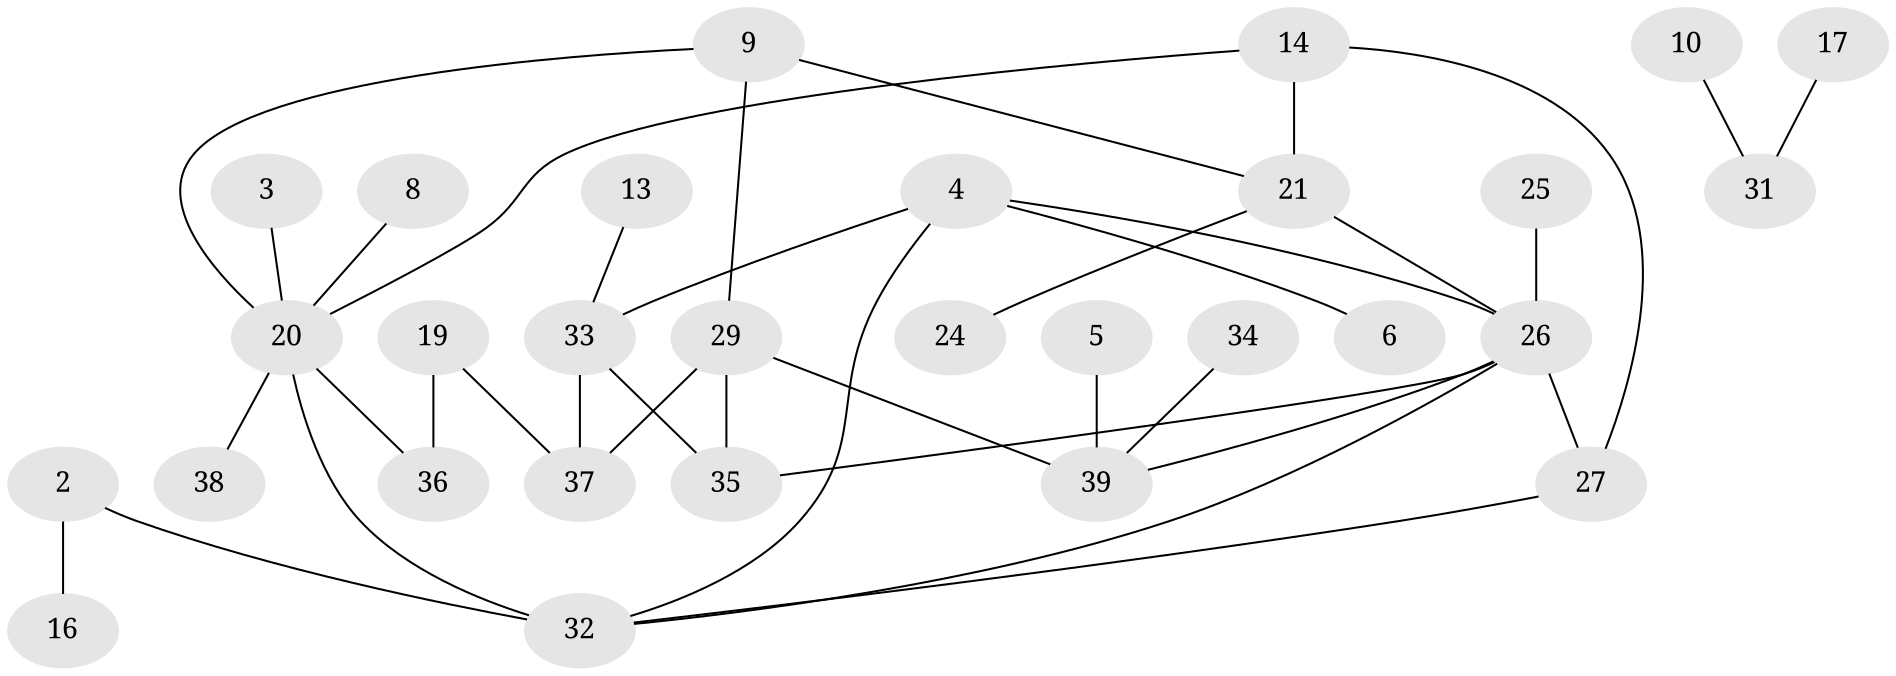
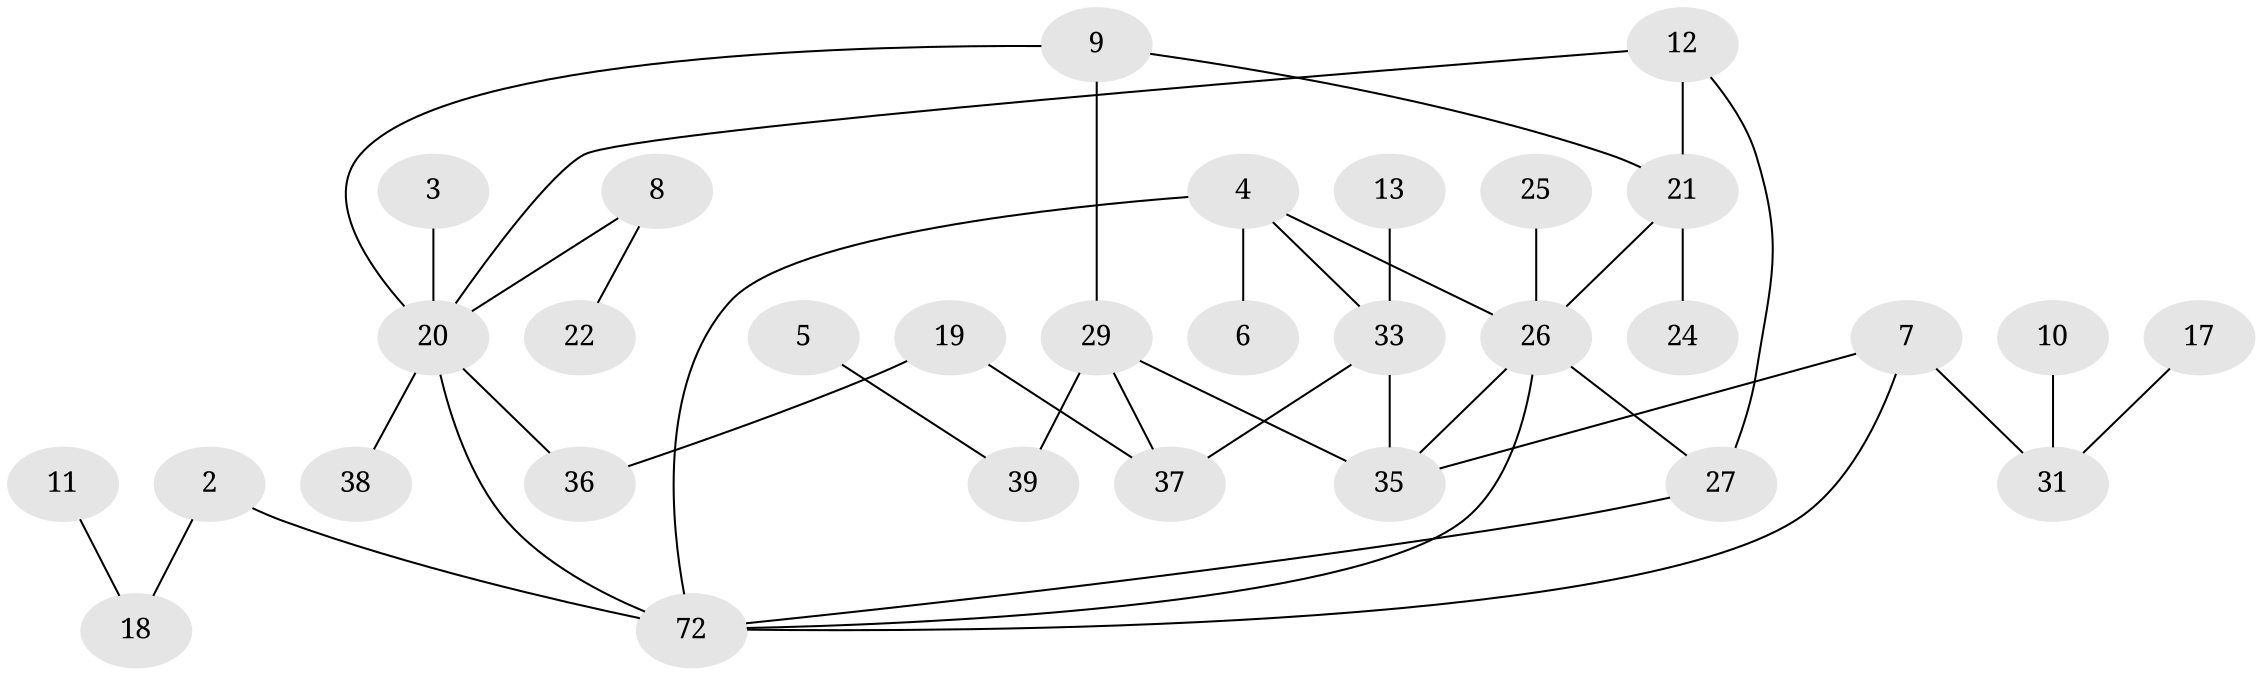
(1294, 45) -> (1683, 45)
none -> (580, 338)
(1243, 338) -> none
none -> (1907, 338)
(1323, 422) -> none
none -> (63, 484)
(63, 631) -> (136, 631)
(580, 631) -> (692, 631)
